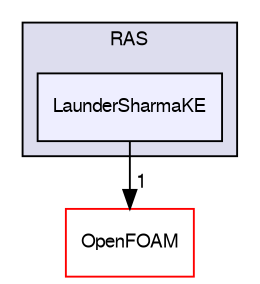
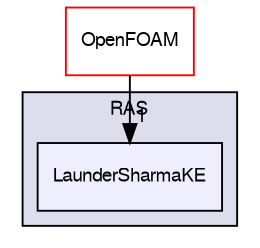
(130, 168) -> (130, 104)
